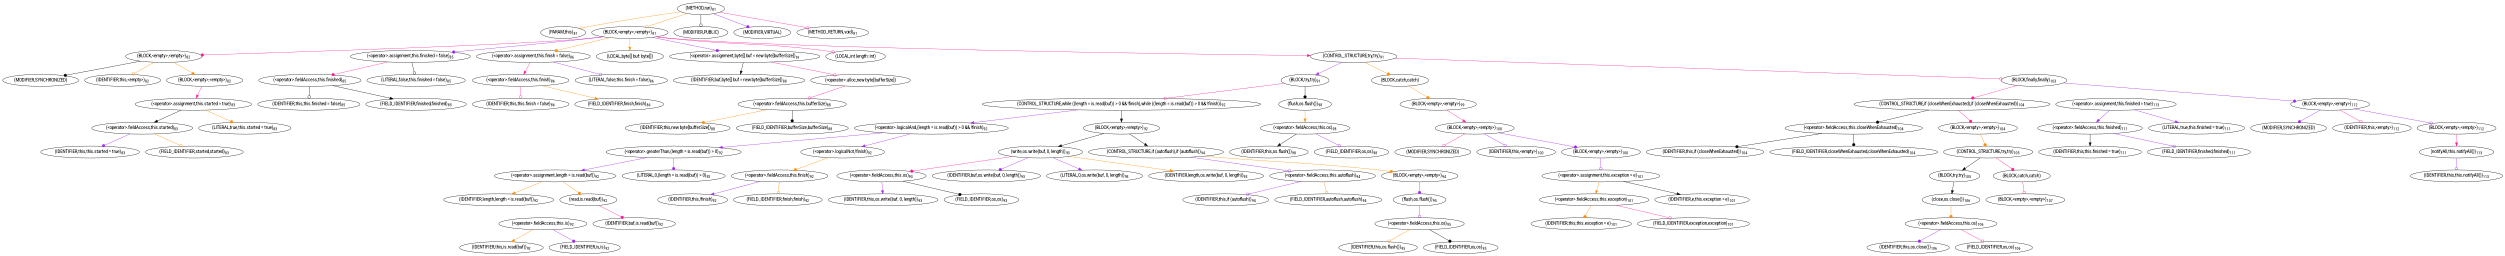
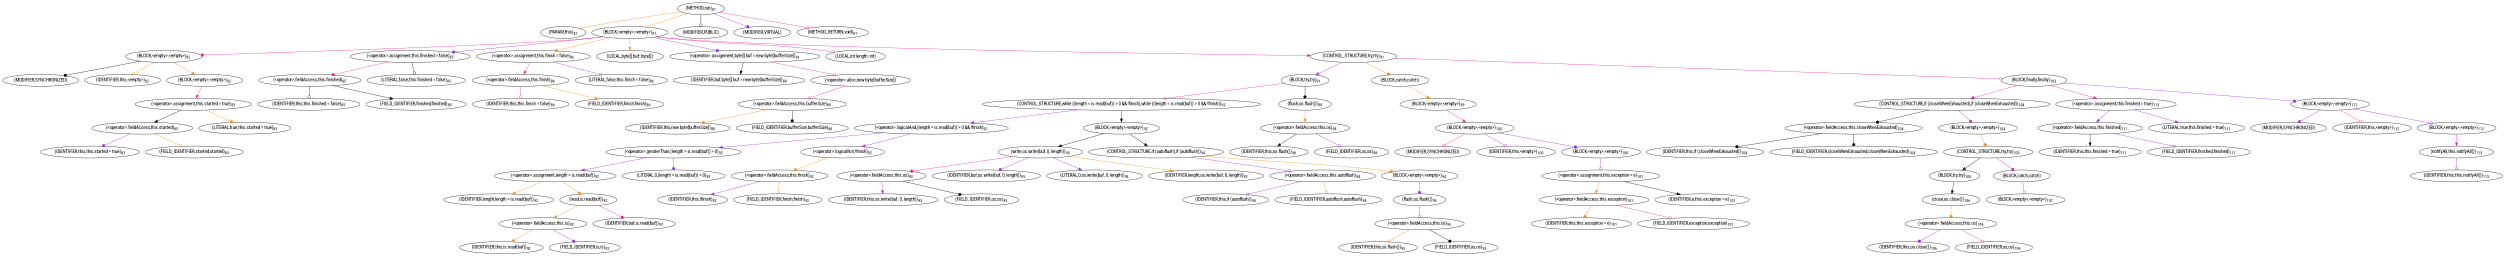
none -> (2072, 92)
none -> (567, 211)
